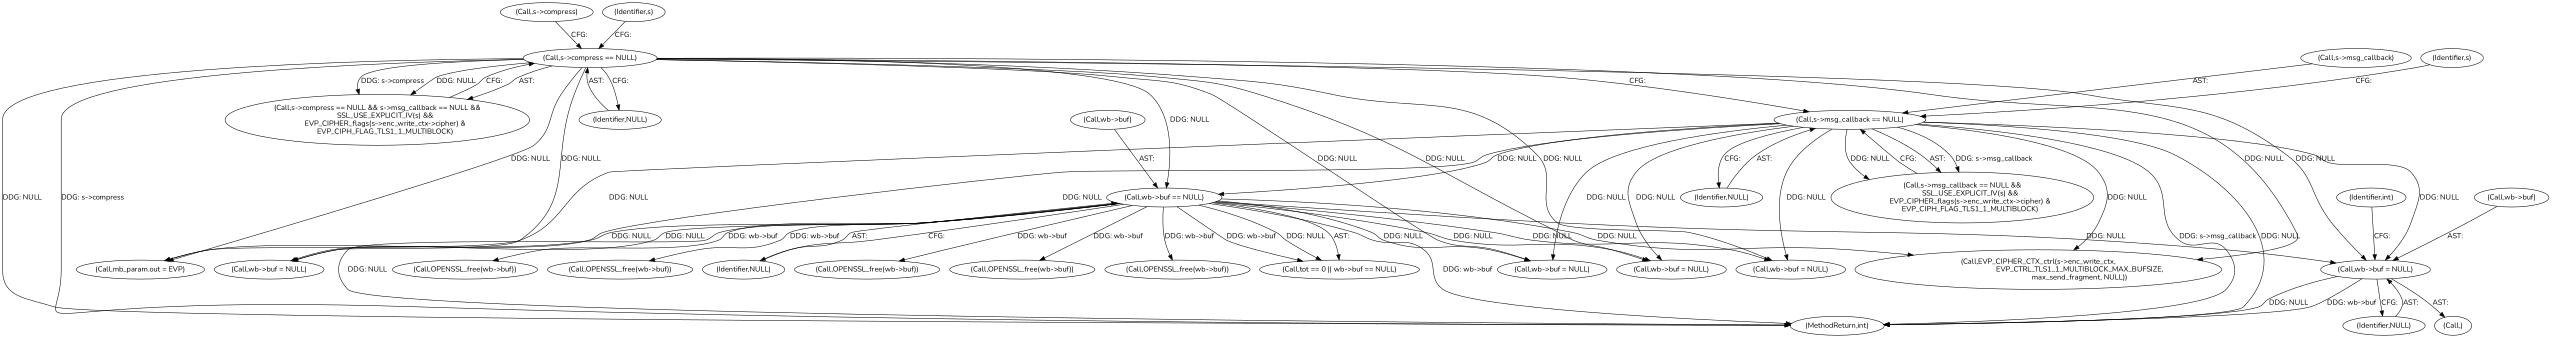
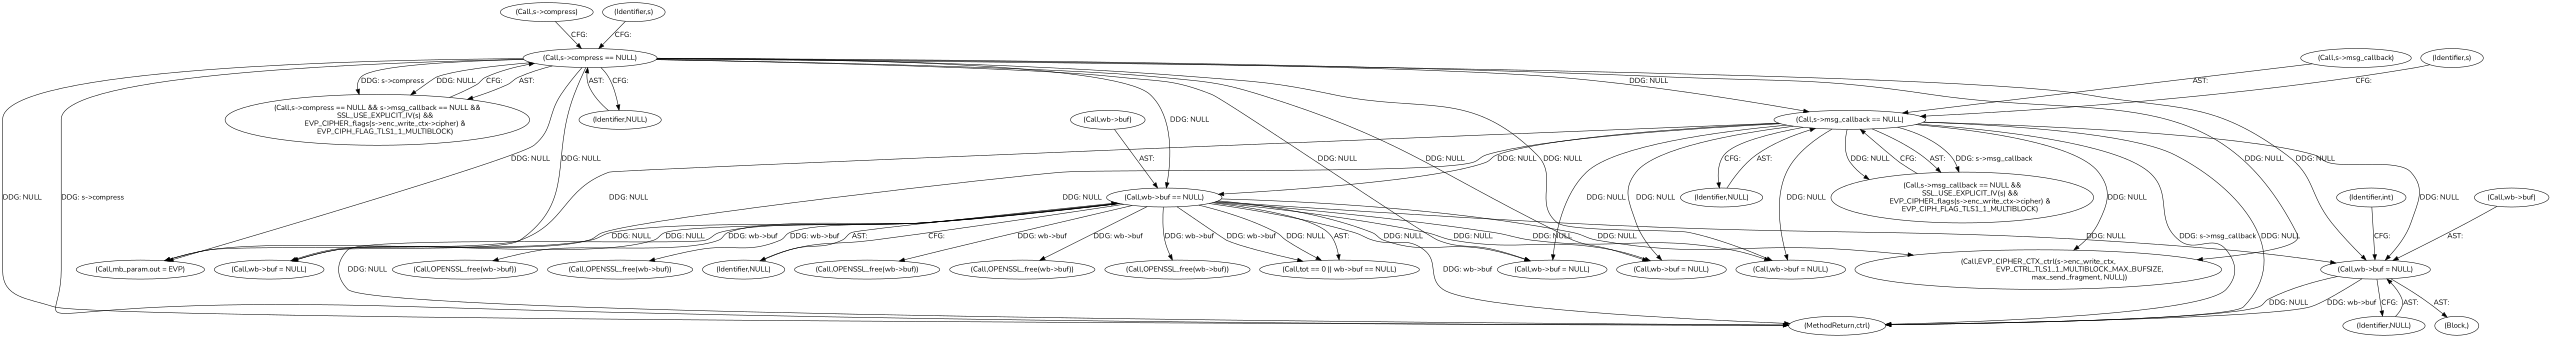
(1638, 81) -> (1649, 81)
(1837, 326) -> (1837, 326)
(2453, 326) -> (2457, 326)
